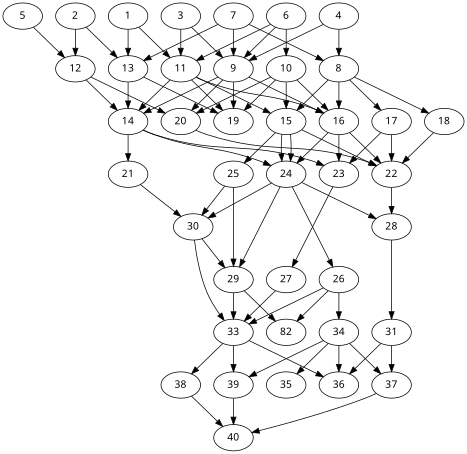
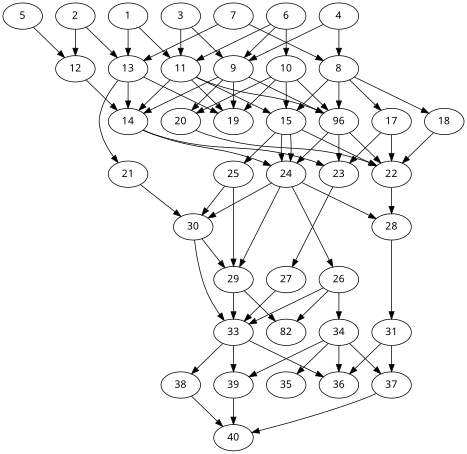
(233, 37) -> none
(123, 93) -> none
(339, 122) -> (339, 122)
(128, 144) -> (99, 118)
